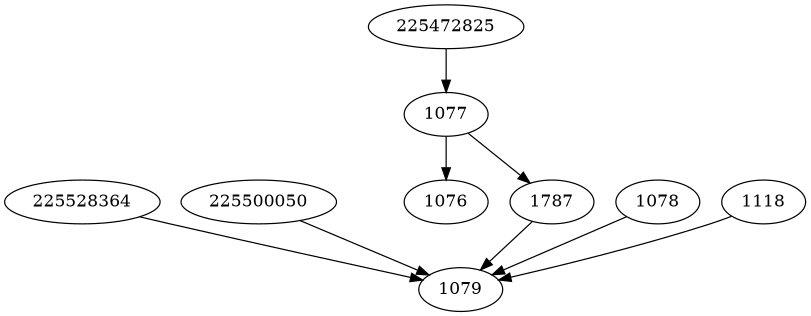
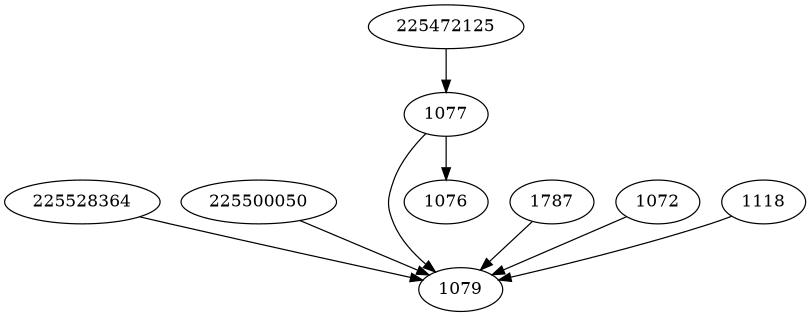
(446, 27) -> (446, 27)
(494, 154) -> (389, 199)
(658, 202) -> (658, 202)
